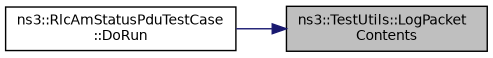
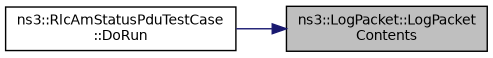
(387, 29) -> (387, 29)
